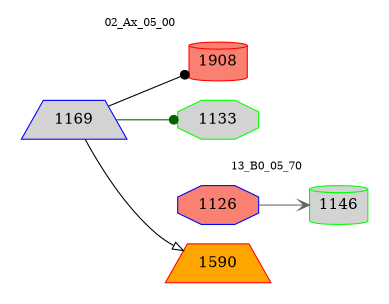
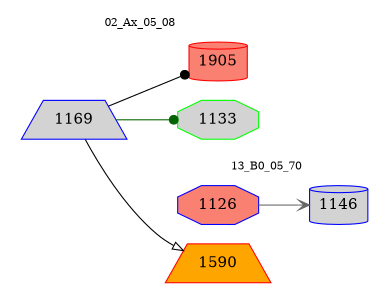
(140, 23) -> (140, 23)
(218, 62) -> (218, 62)
(339, 205) -> (339, 205)
